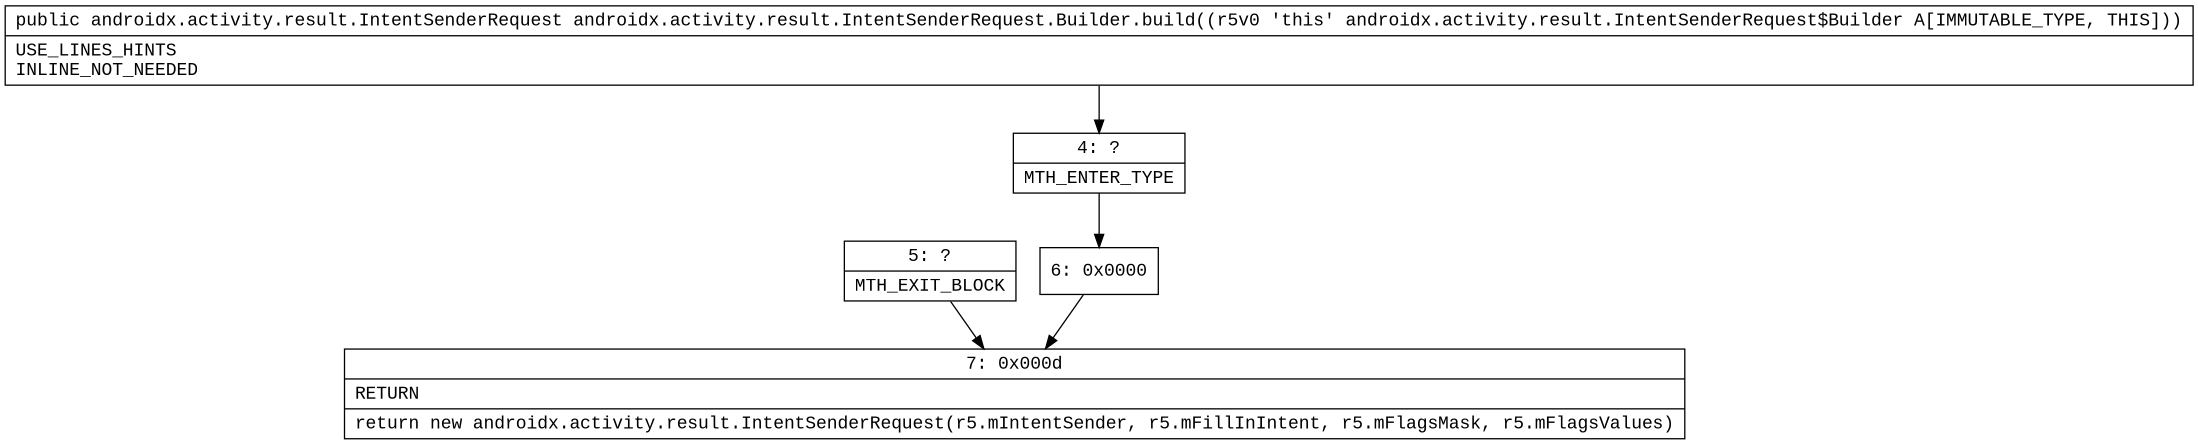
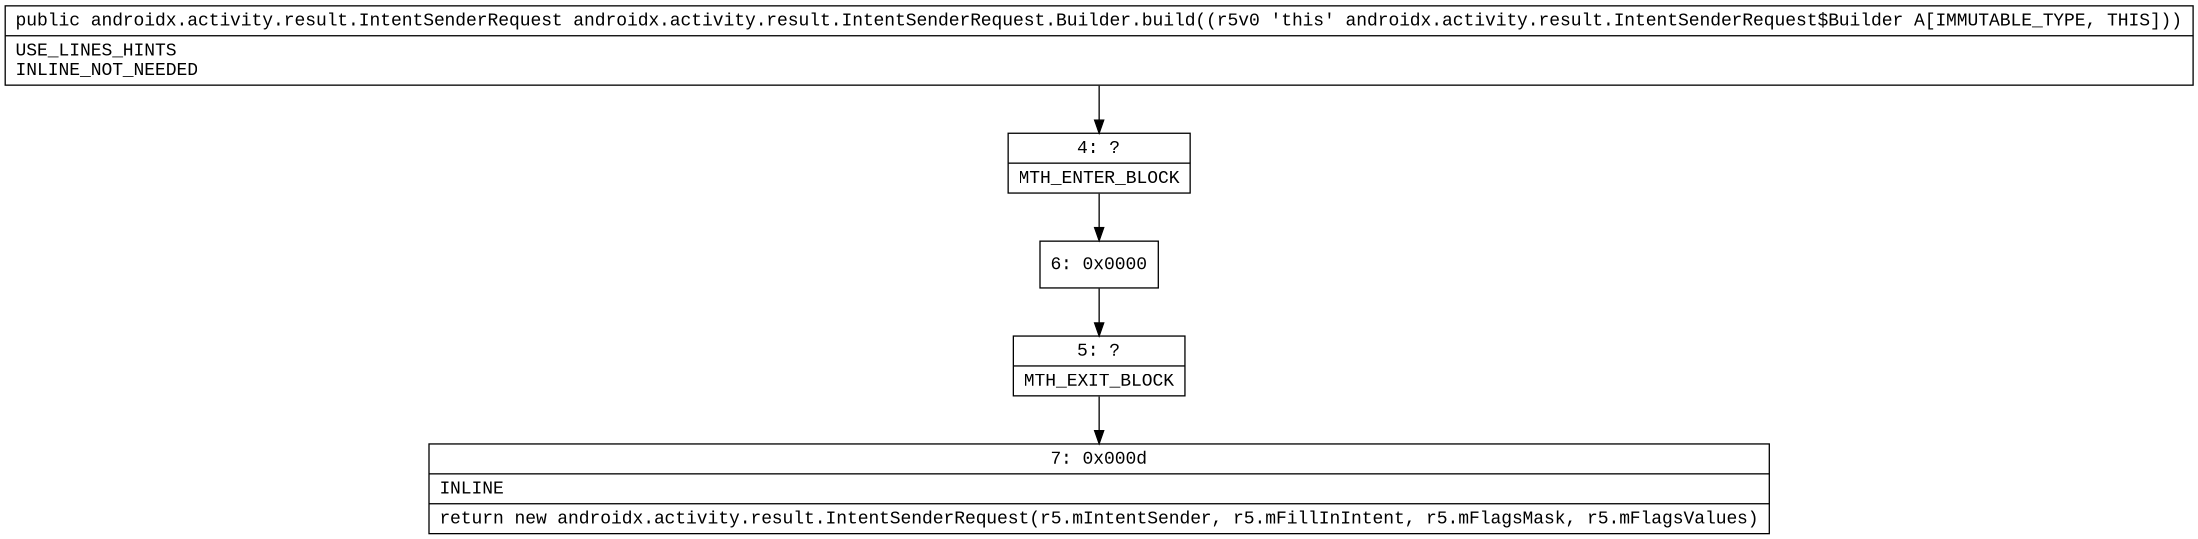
(1099, 177) -> (1099, 177)
(1068, 316) -> (1099, 306)
(387, 393) -> (472, 488)
